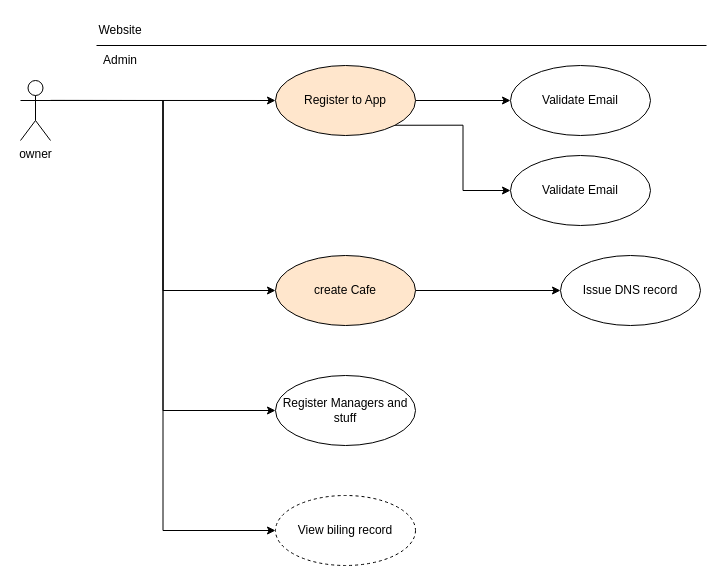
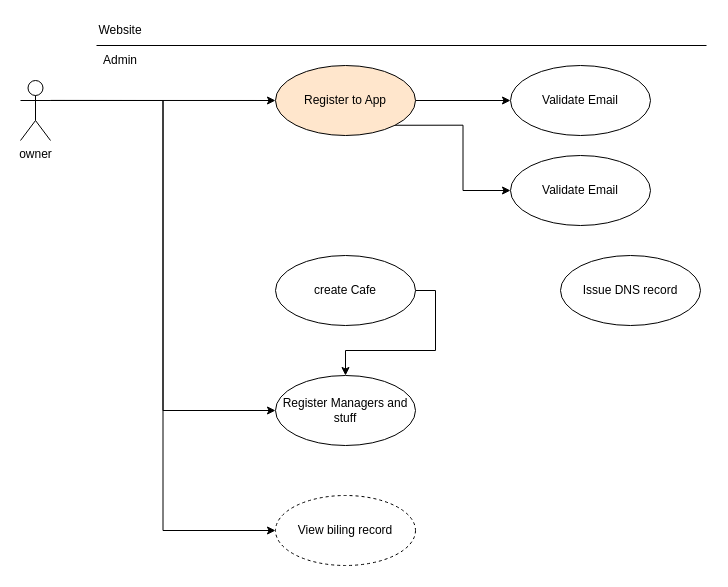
(217, 291) -> none
(346, 291) -> (346, 291)
(493, 291) -> (413, 351)
